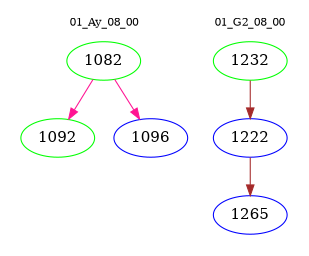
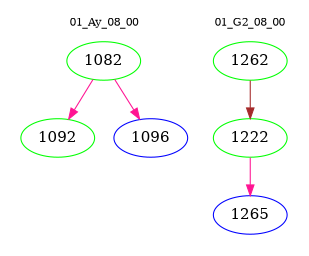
(250, 61) -> (250, 61)
(250, 138) -> (250, 138)
(250, 171) -> (250, 171)
